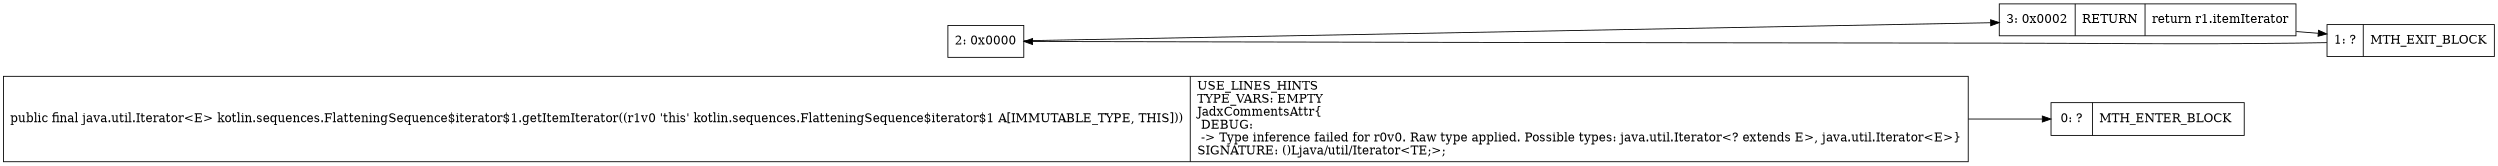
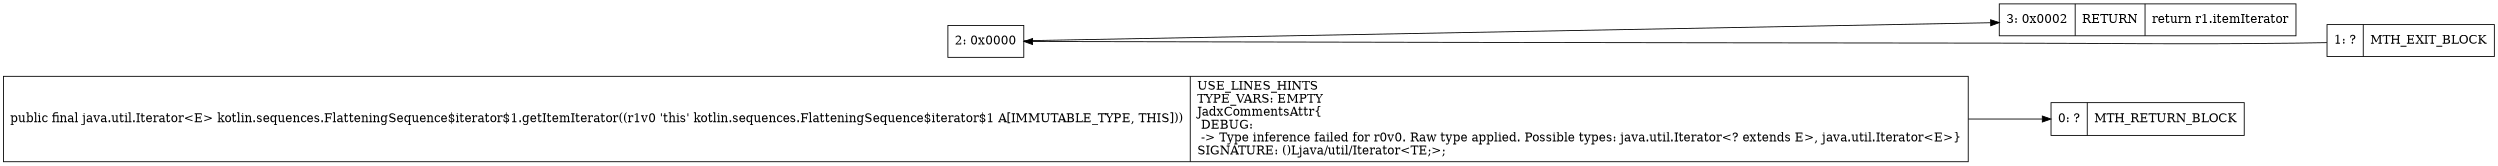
(2307, 32) -> none
(2166, 119) -> (2166, 119)
